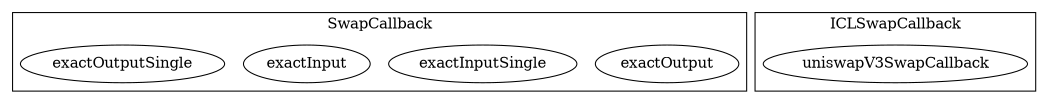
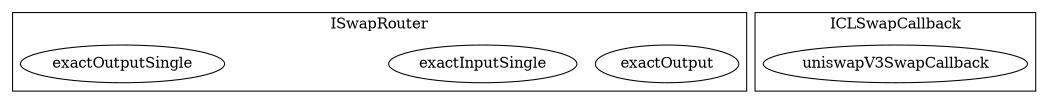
(380, 25) -> (380, 25)
(307, 64) -> none
